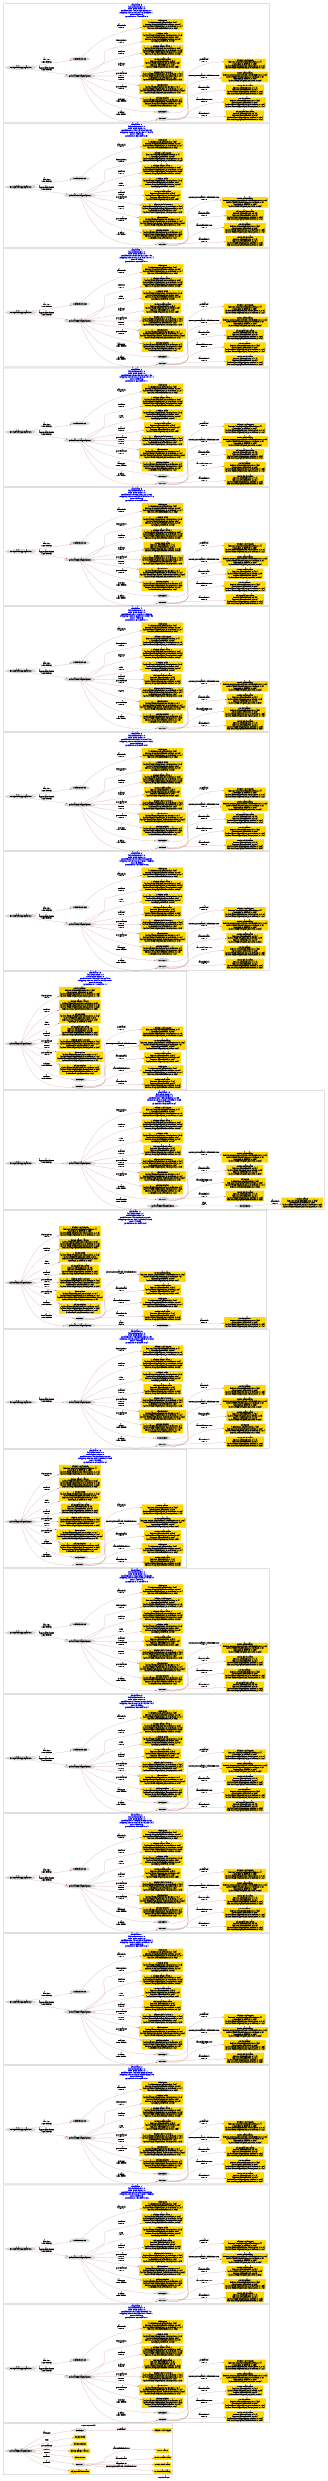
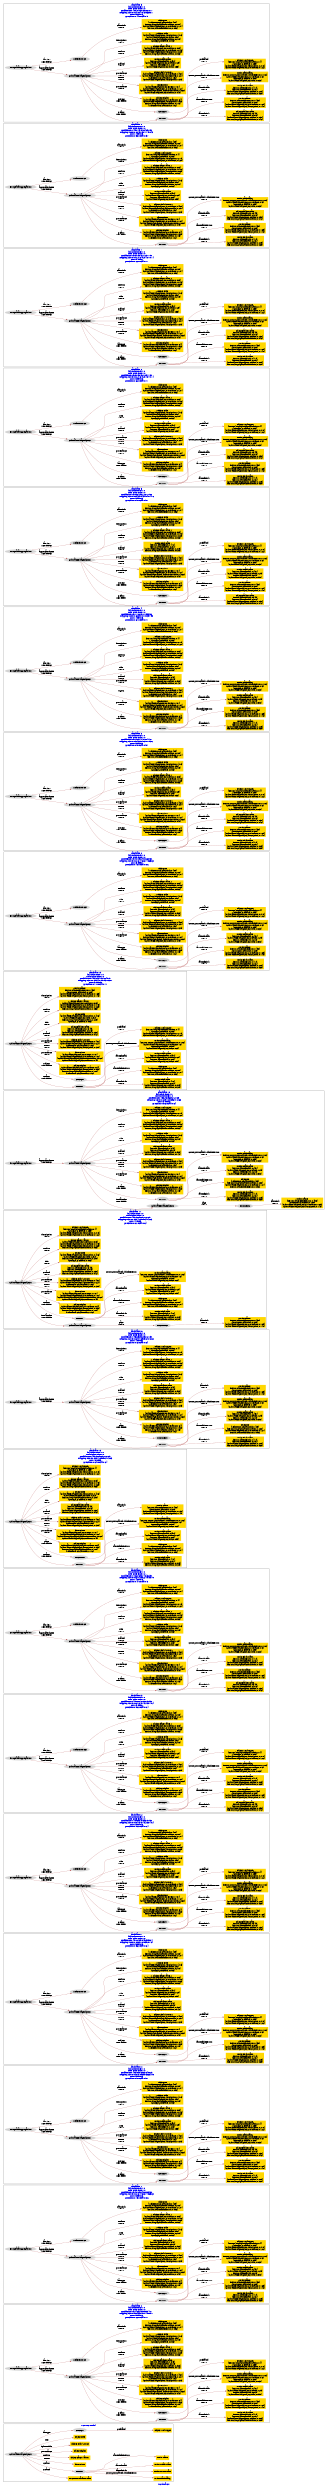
none -> (80, 2444)
(163, 2465) -> (163, 2472)
(80, 2472) -> (80, 2479)
